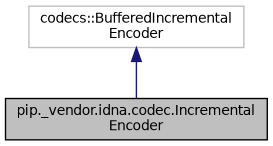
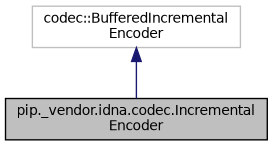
(136, 27) -> (136, 27)
